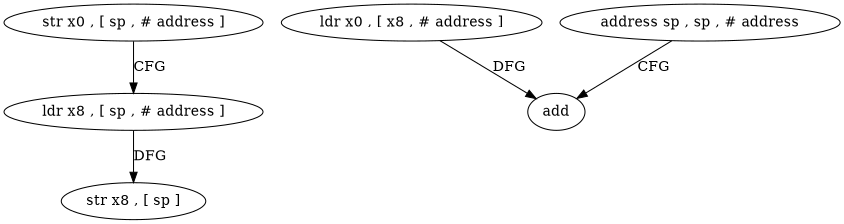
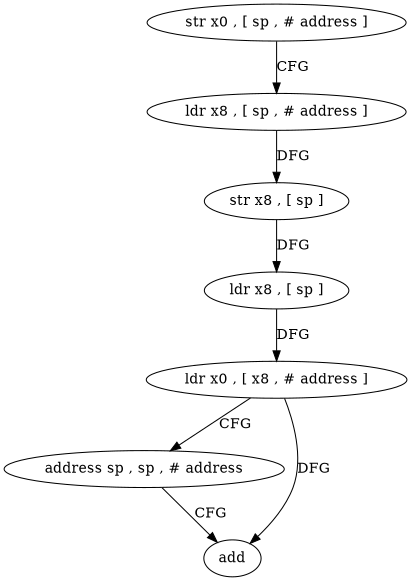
none -> (277, 290)
none -> (215, 422)
